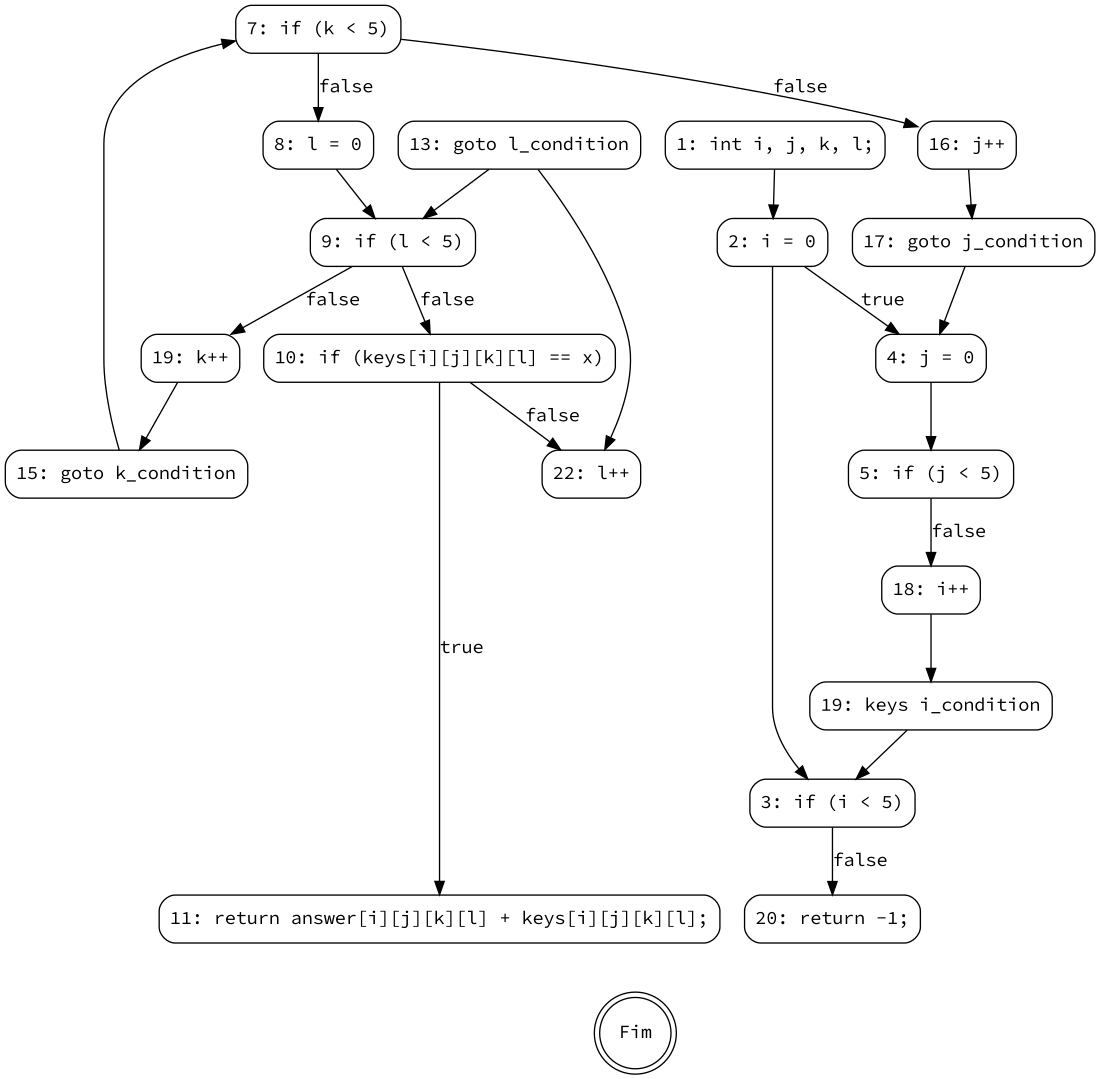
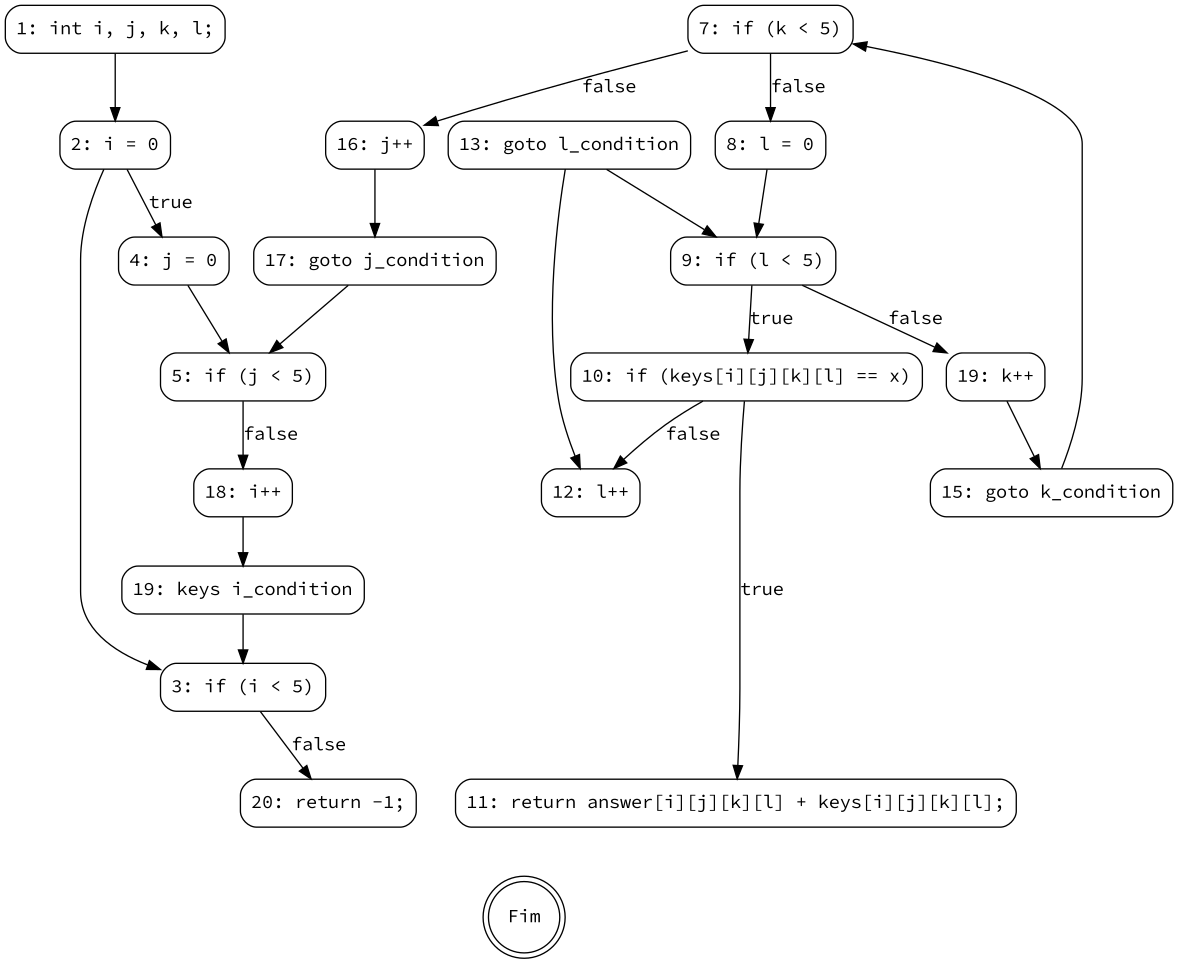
(955, 294) -> (314, 315)
(448, 300) -> (772, 319)
(591, 474) -> (591, 493)
